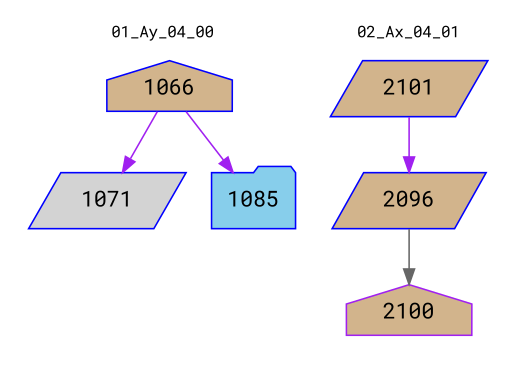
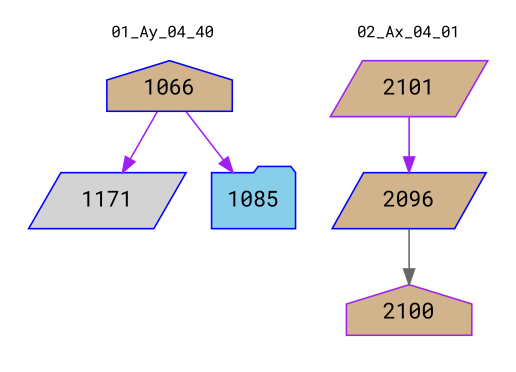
(163, 33) -> (163, 33)
(409, 89) -> (409, 89)
(107, 201) -> (107, 201)
